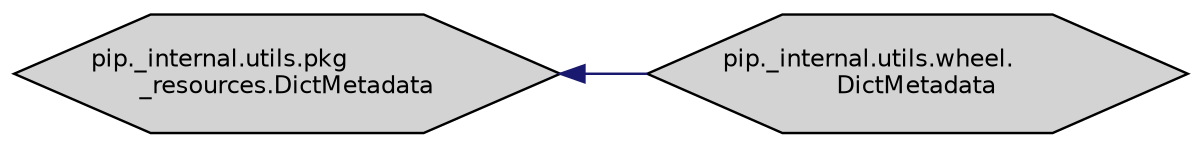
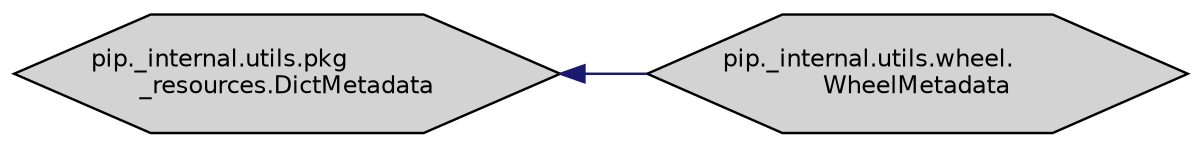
(917, 74) -> (917, 74)
